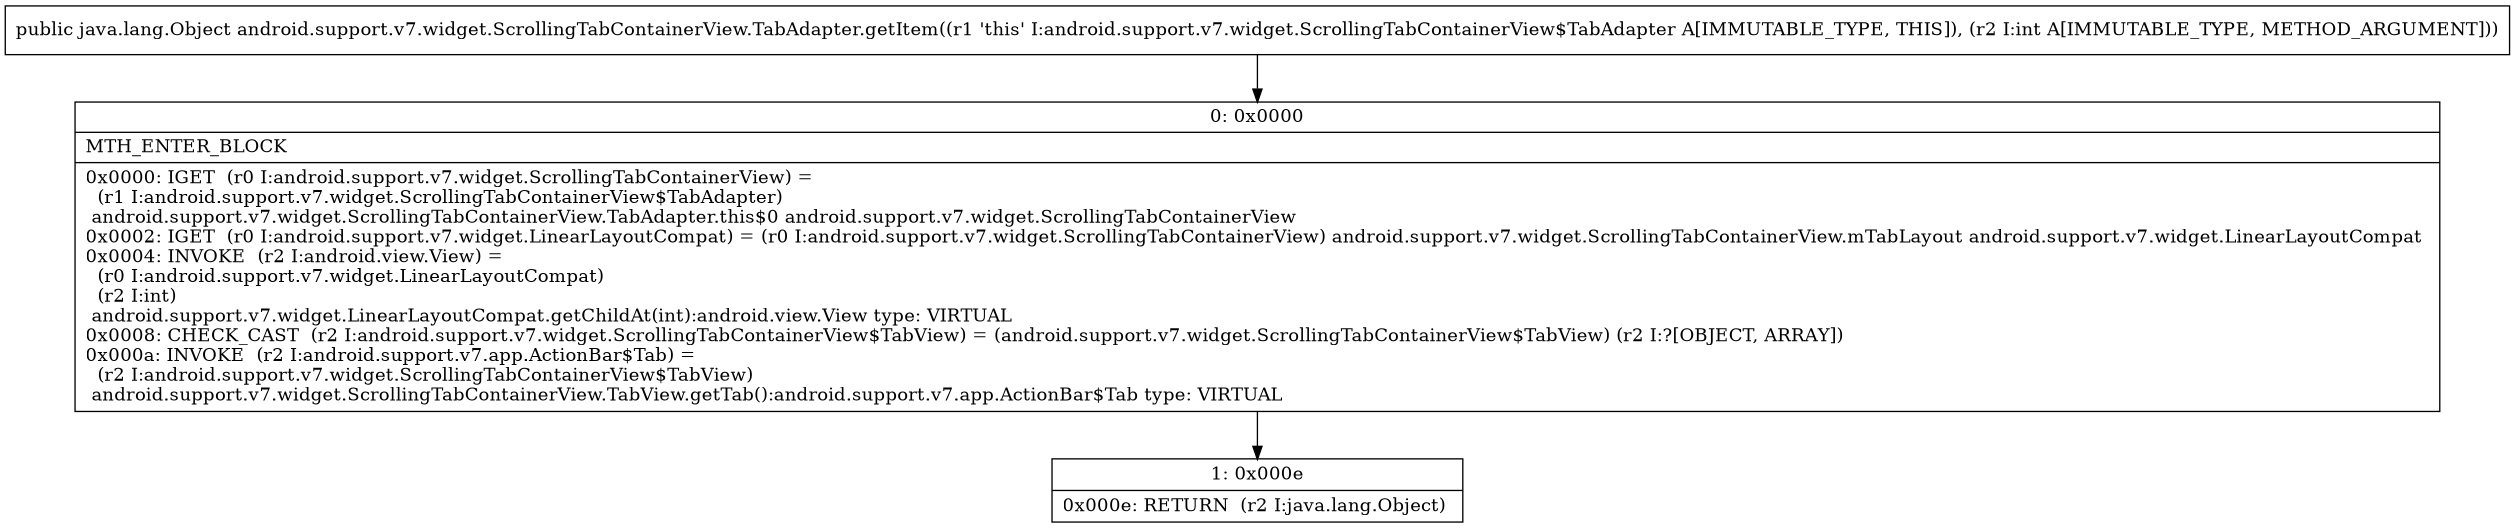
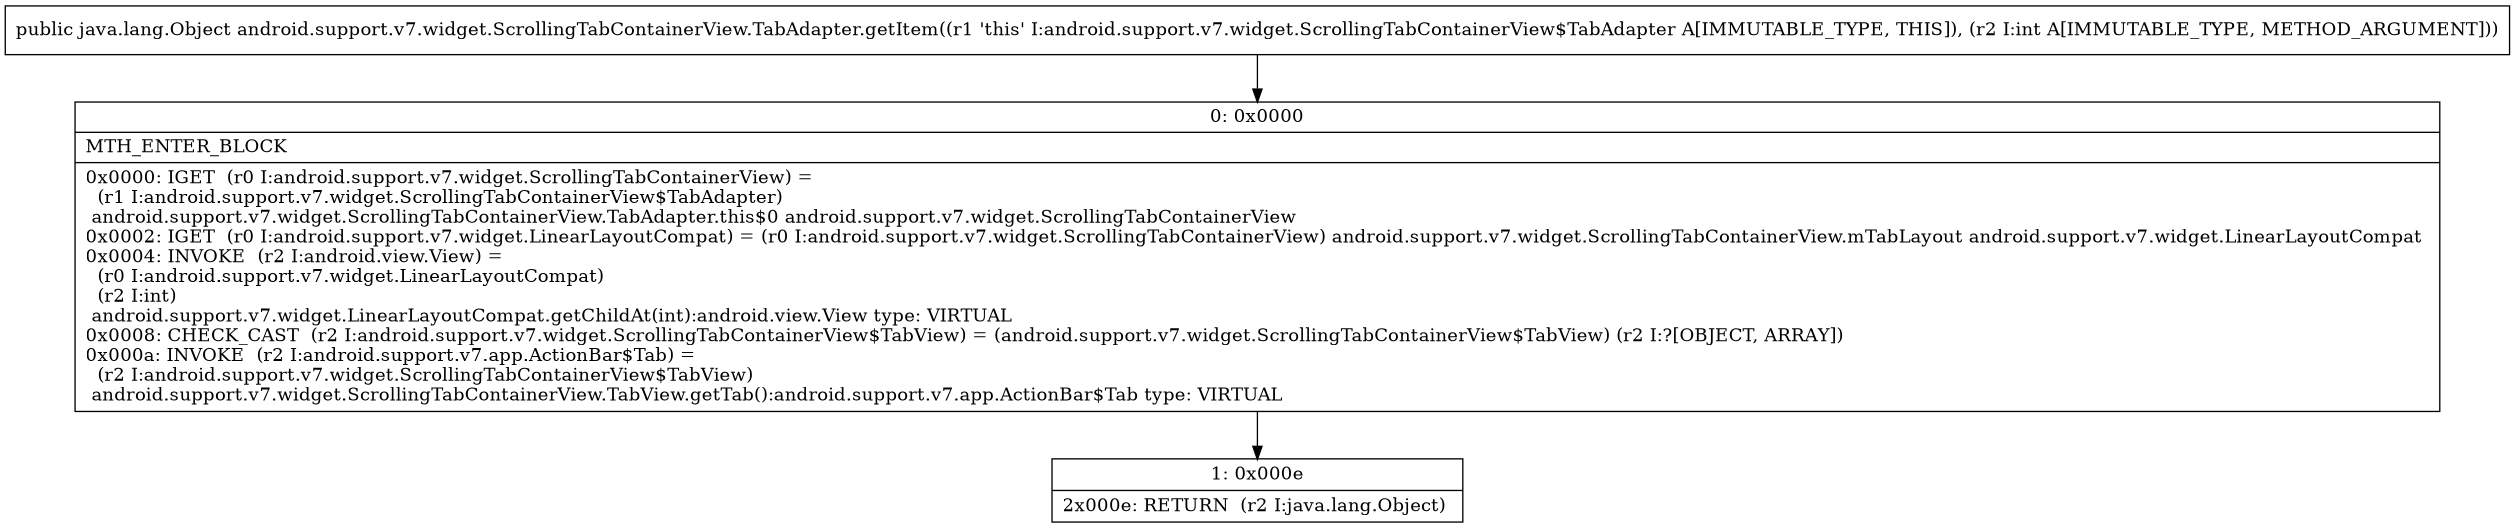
(1257, 506) -> (1257, 506)
